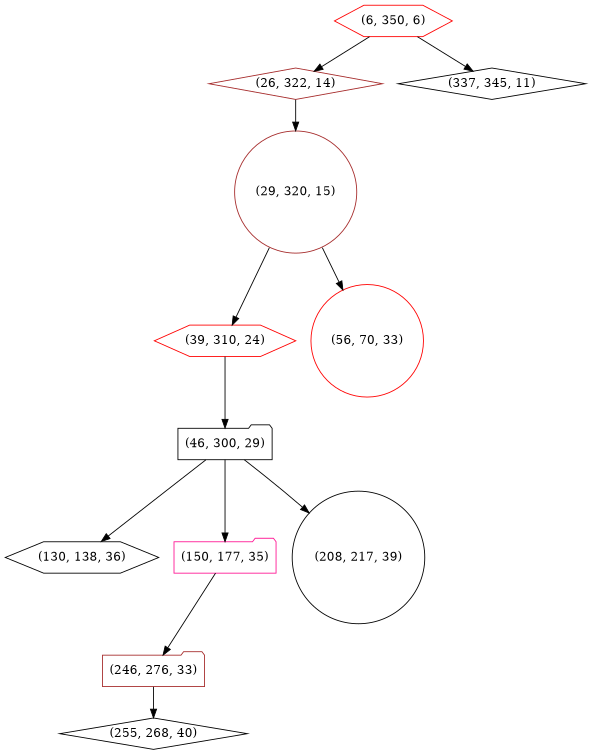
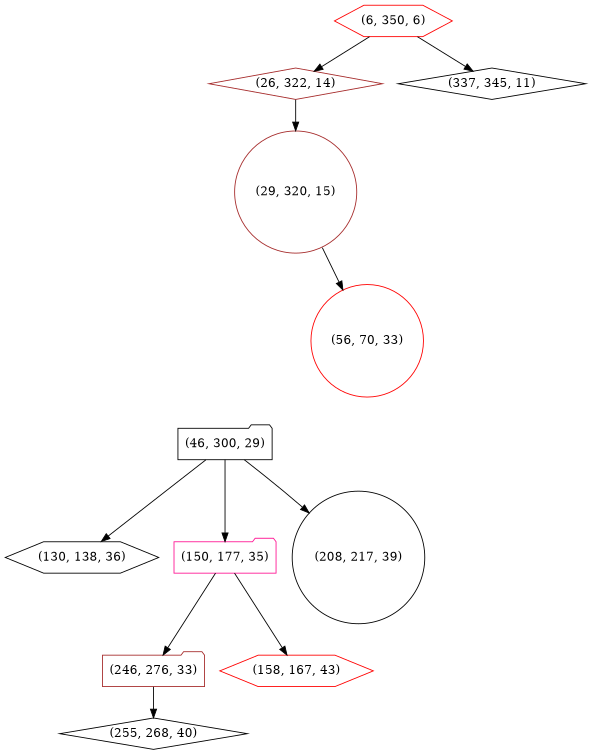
(225, 341) -> none
none -> (297, 671)
